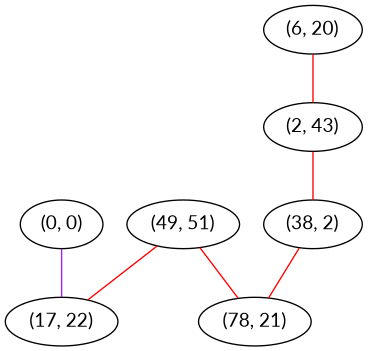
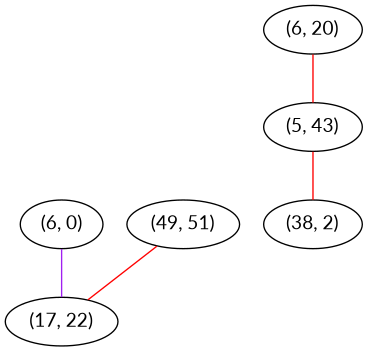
(313, 127) -> (313, 127)
(62, 224) -> (62, 224)
(255, 322) -> none
